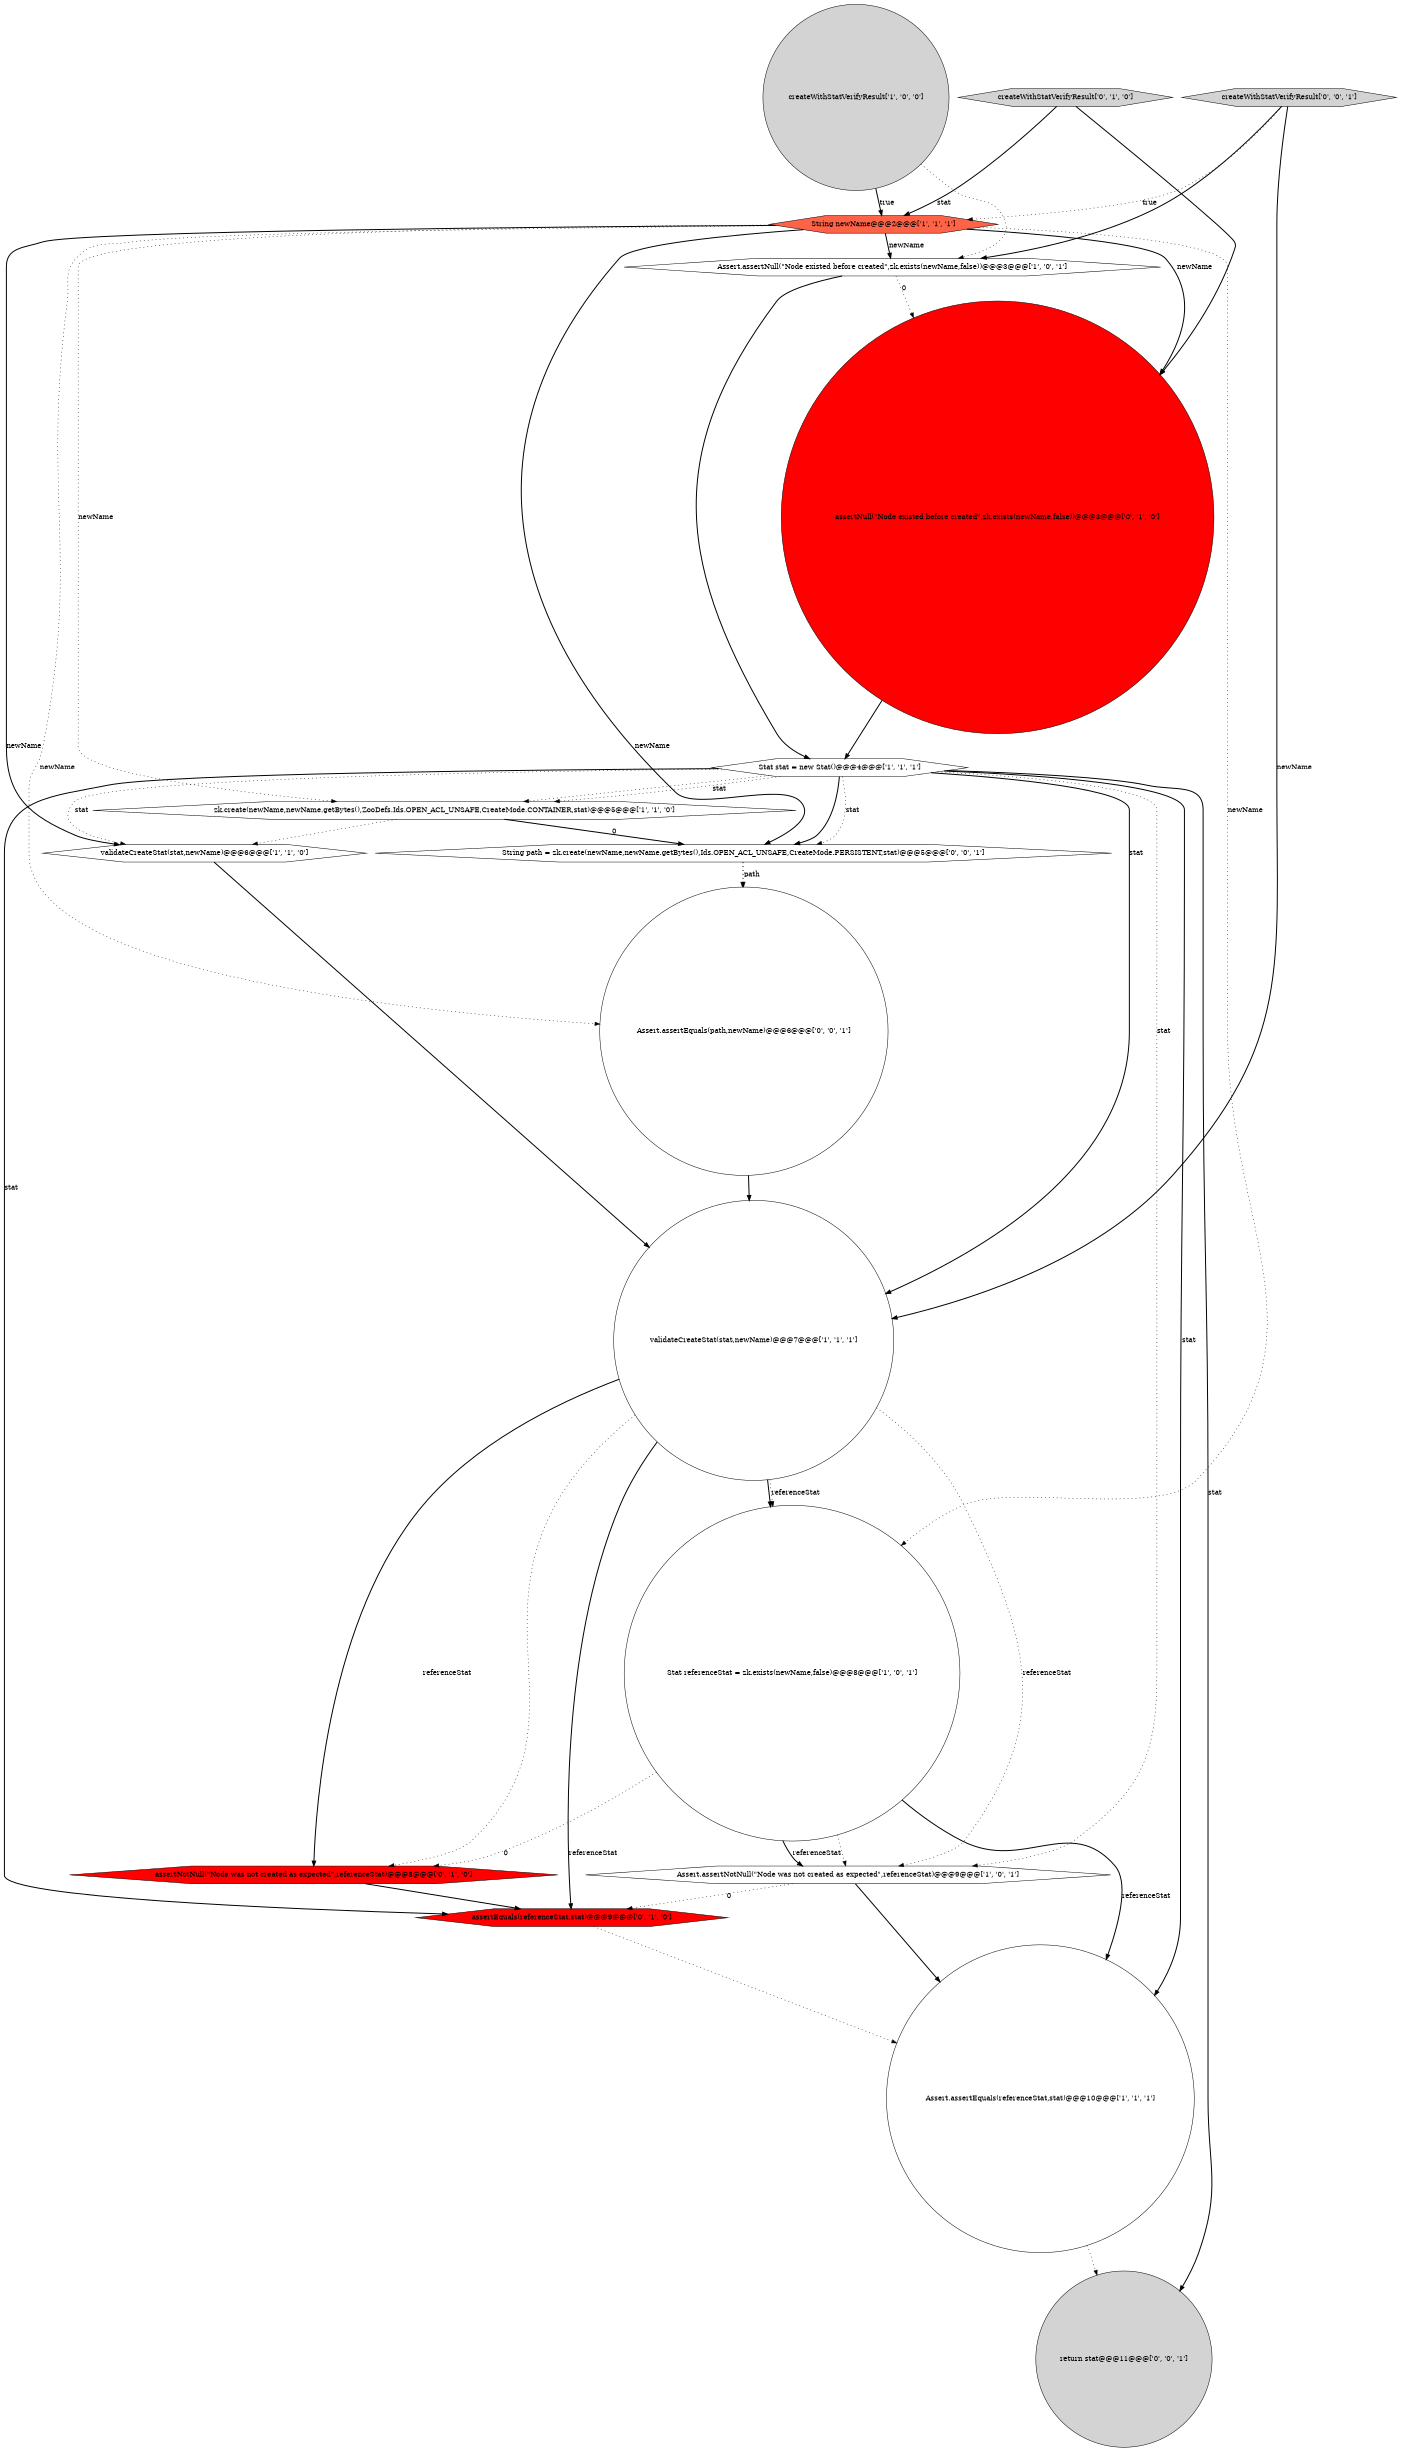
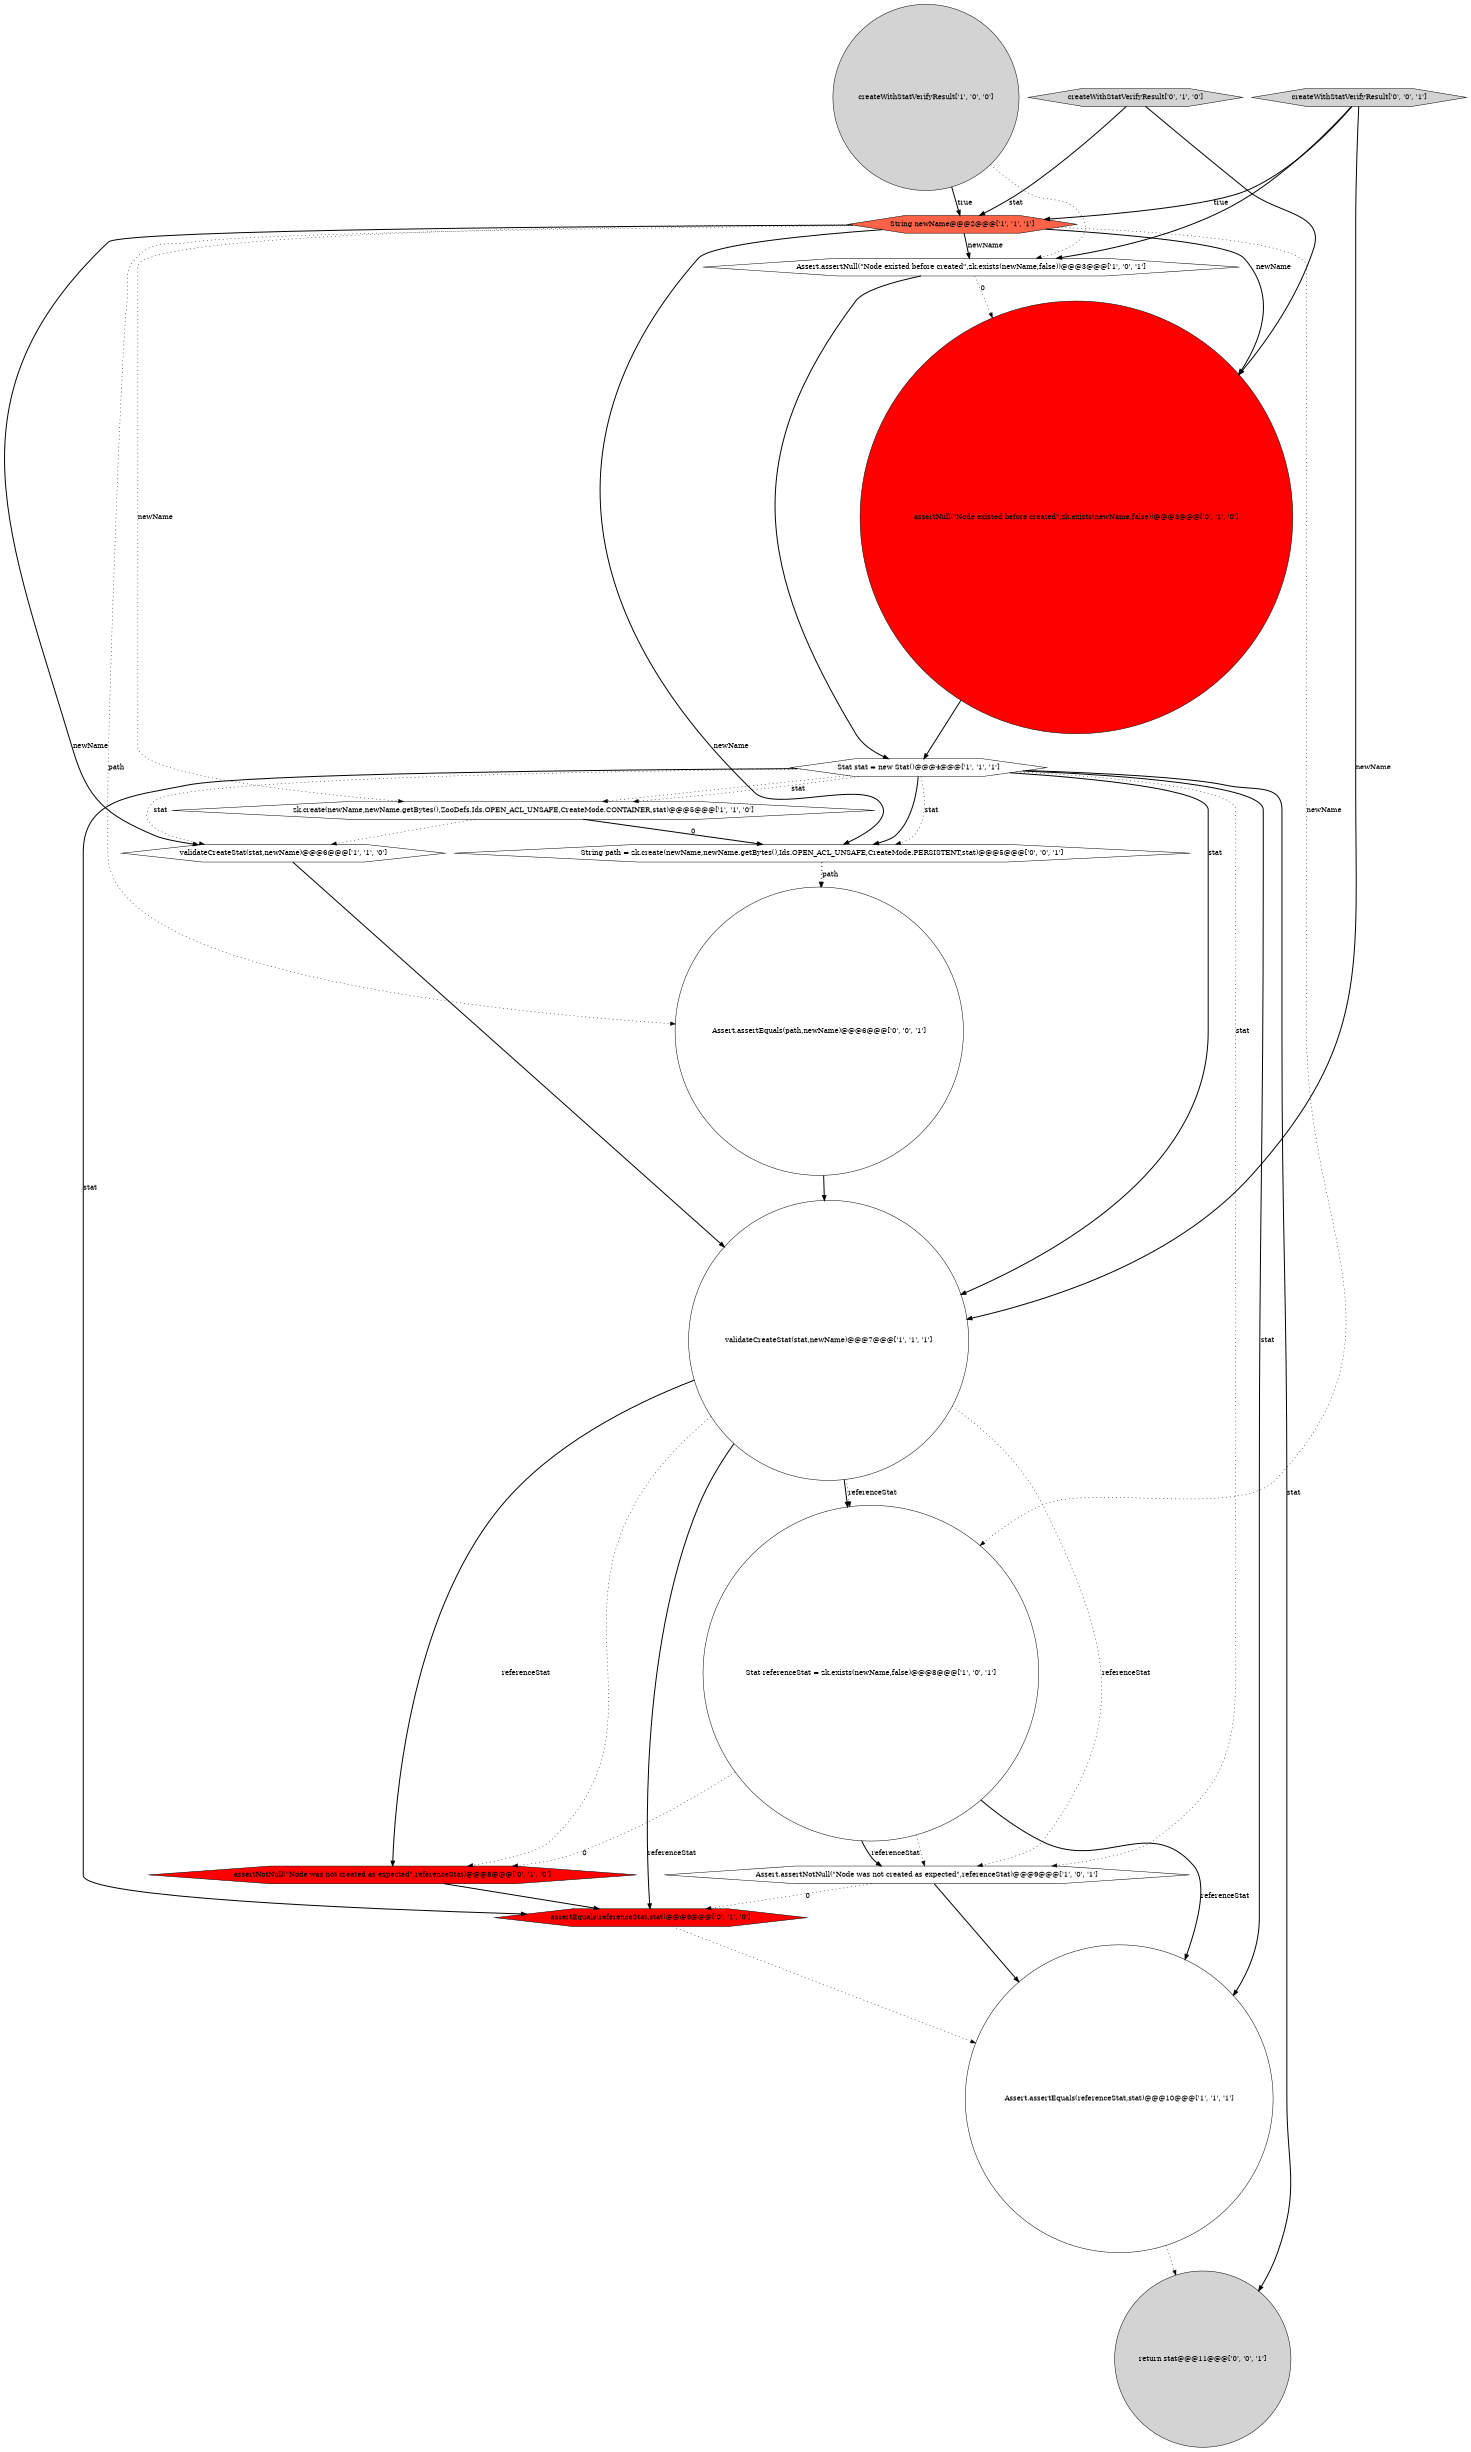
(1143, 200) -> (1216, 199)
(58, 768) -> (116, 768)
